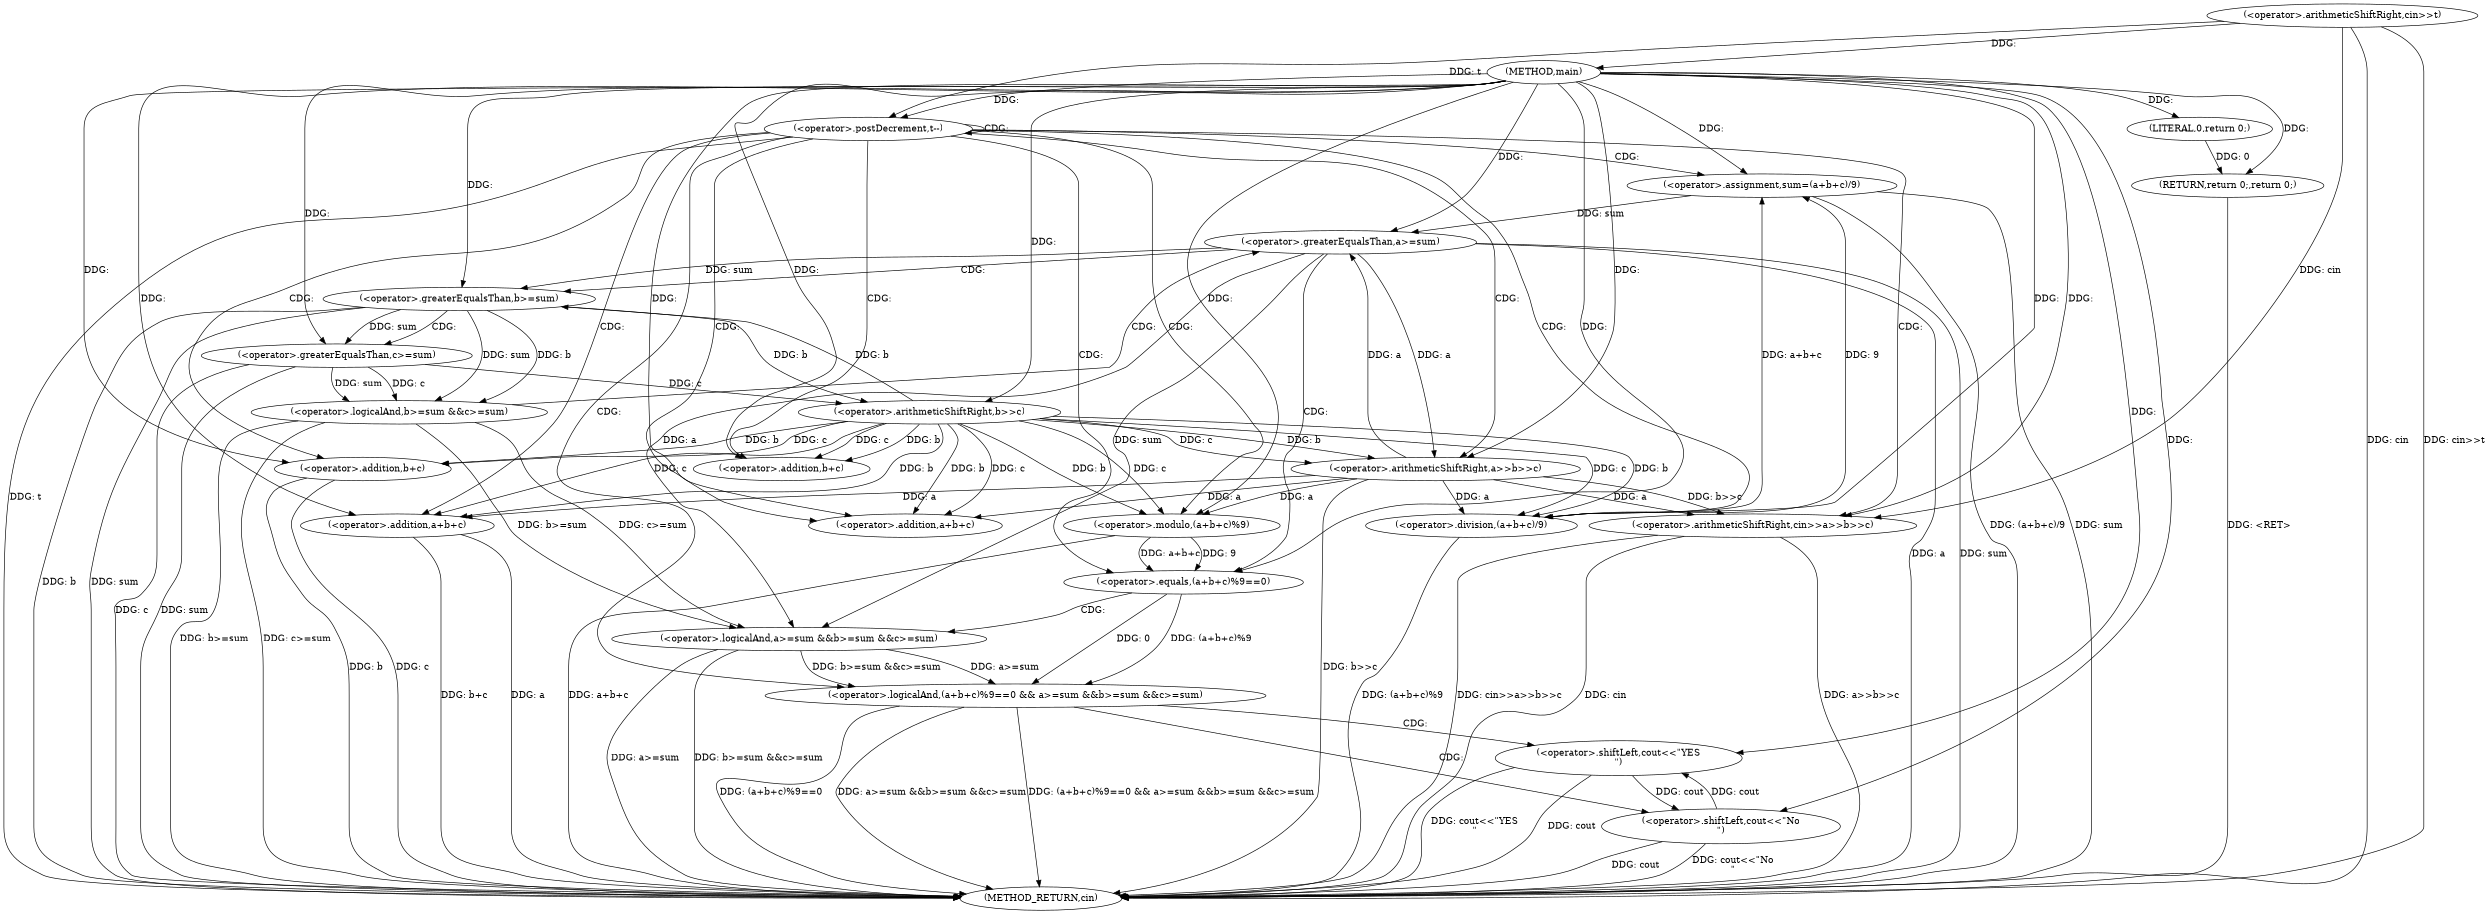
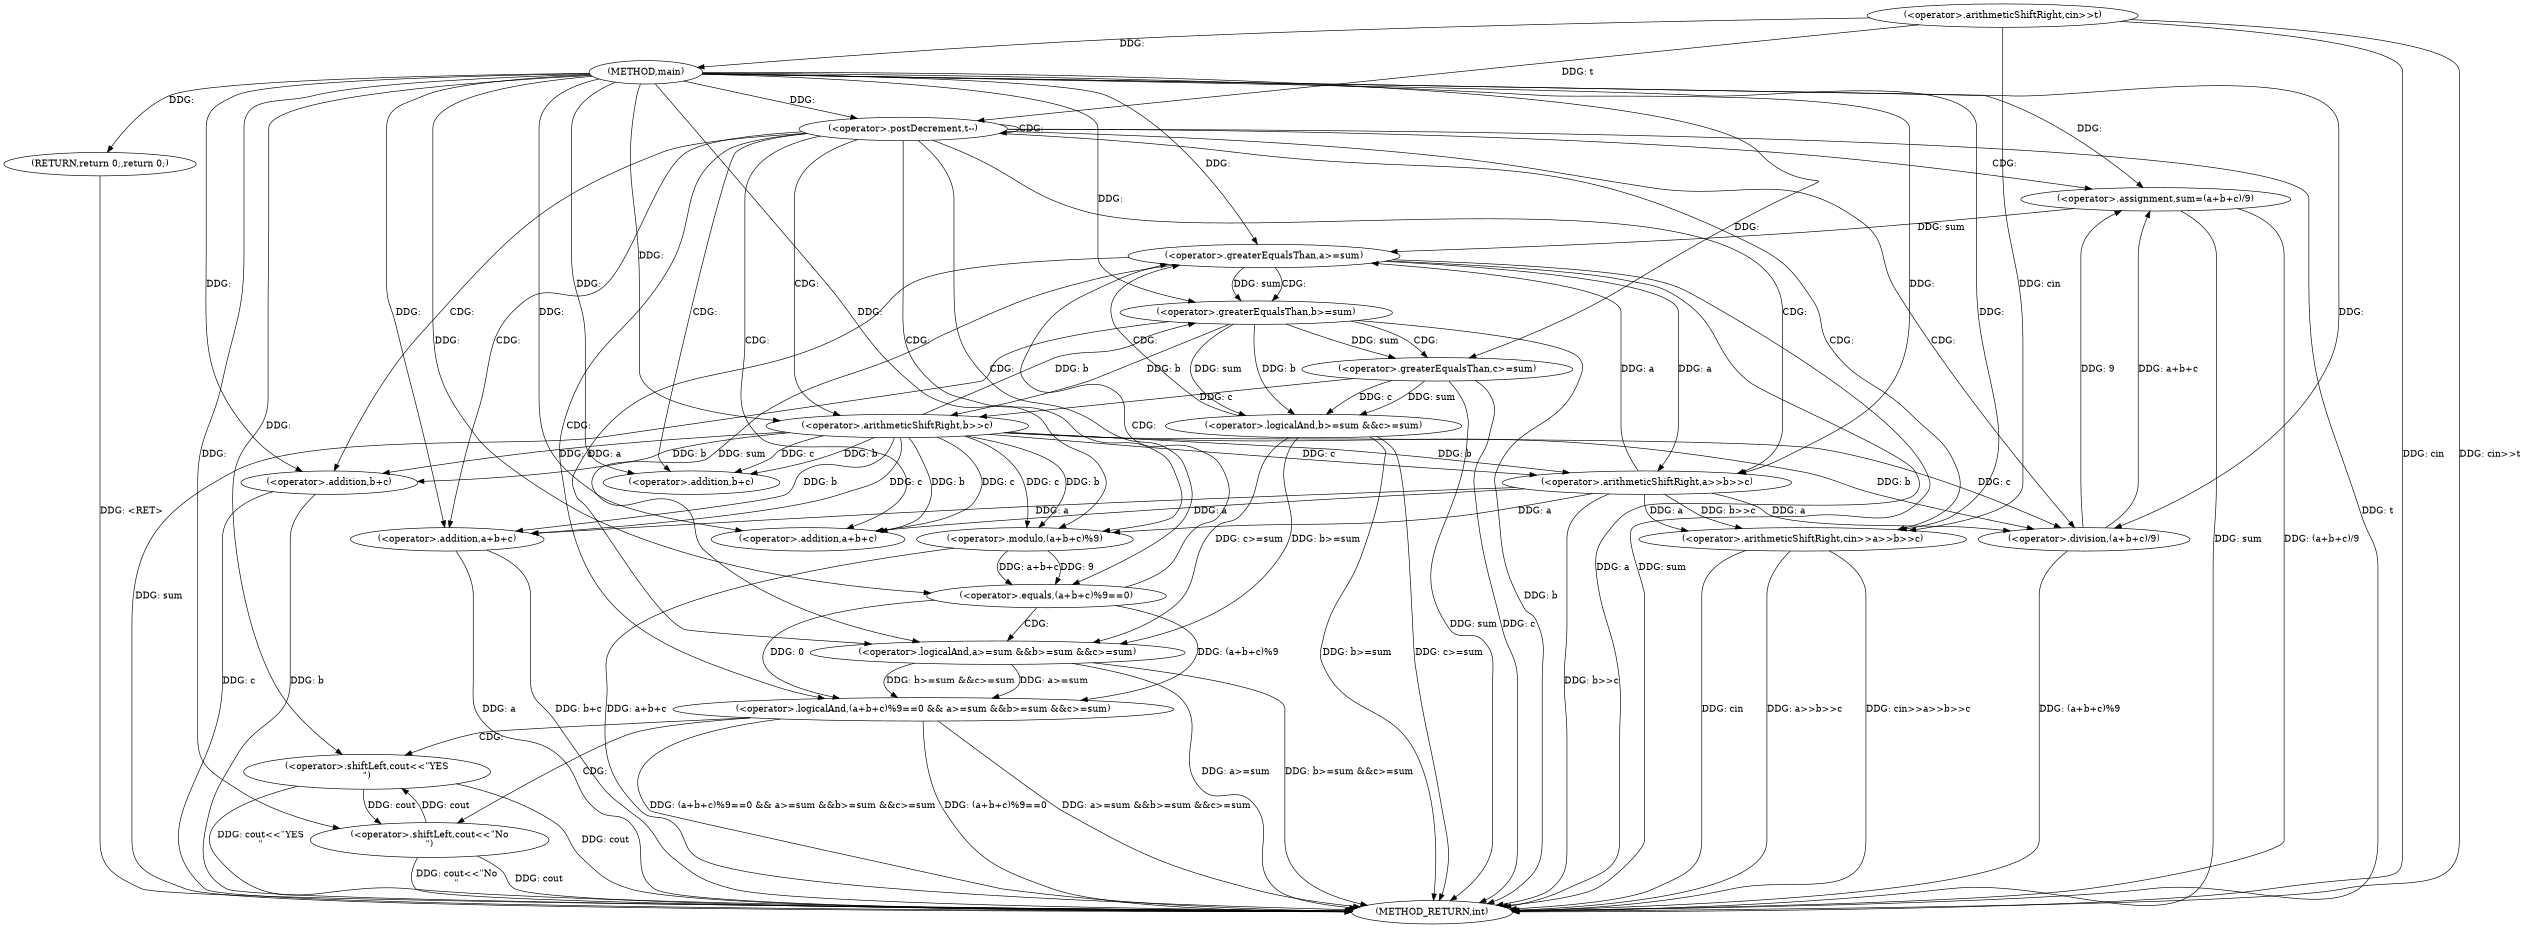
(2200, 129) -> none
none -> (794, 269)
(1303, 415) -> (1124, 421)
(1041, 899) -> (1432, 912)
